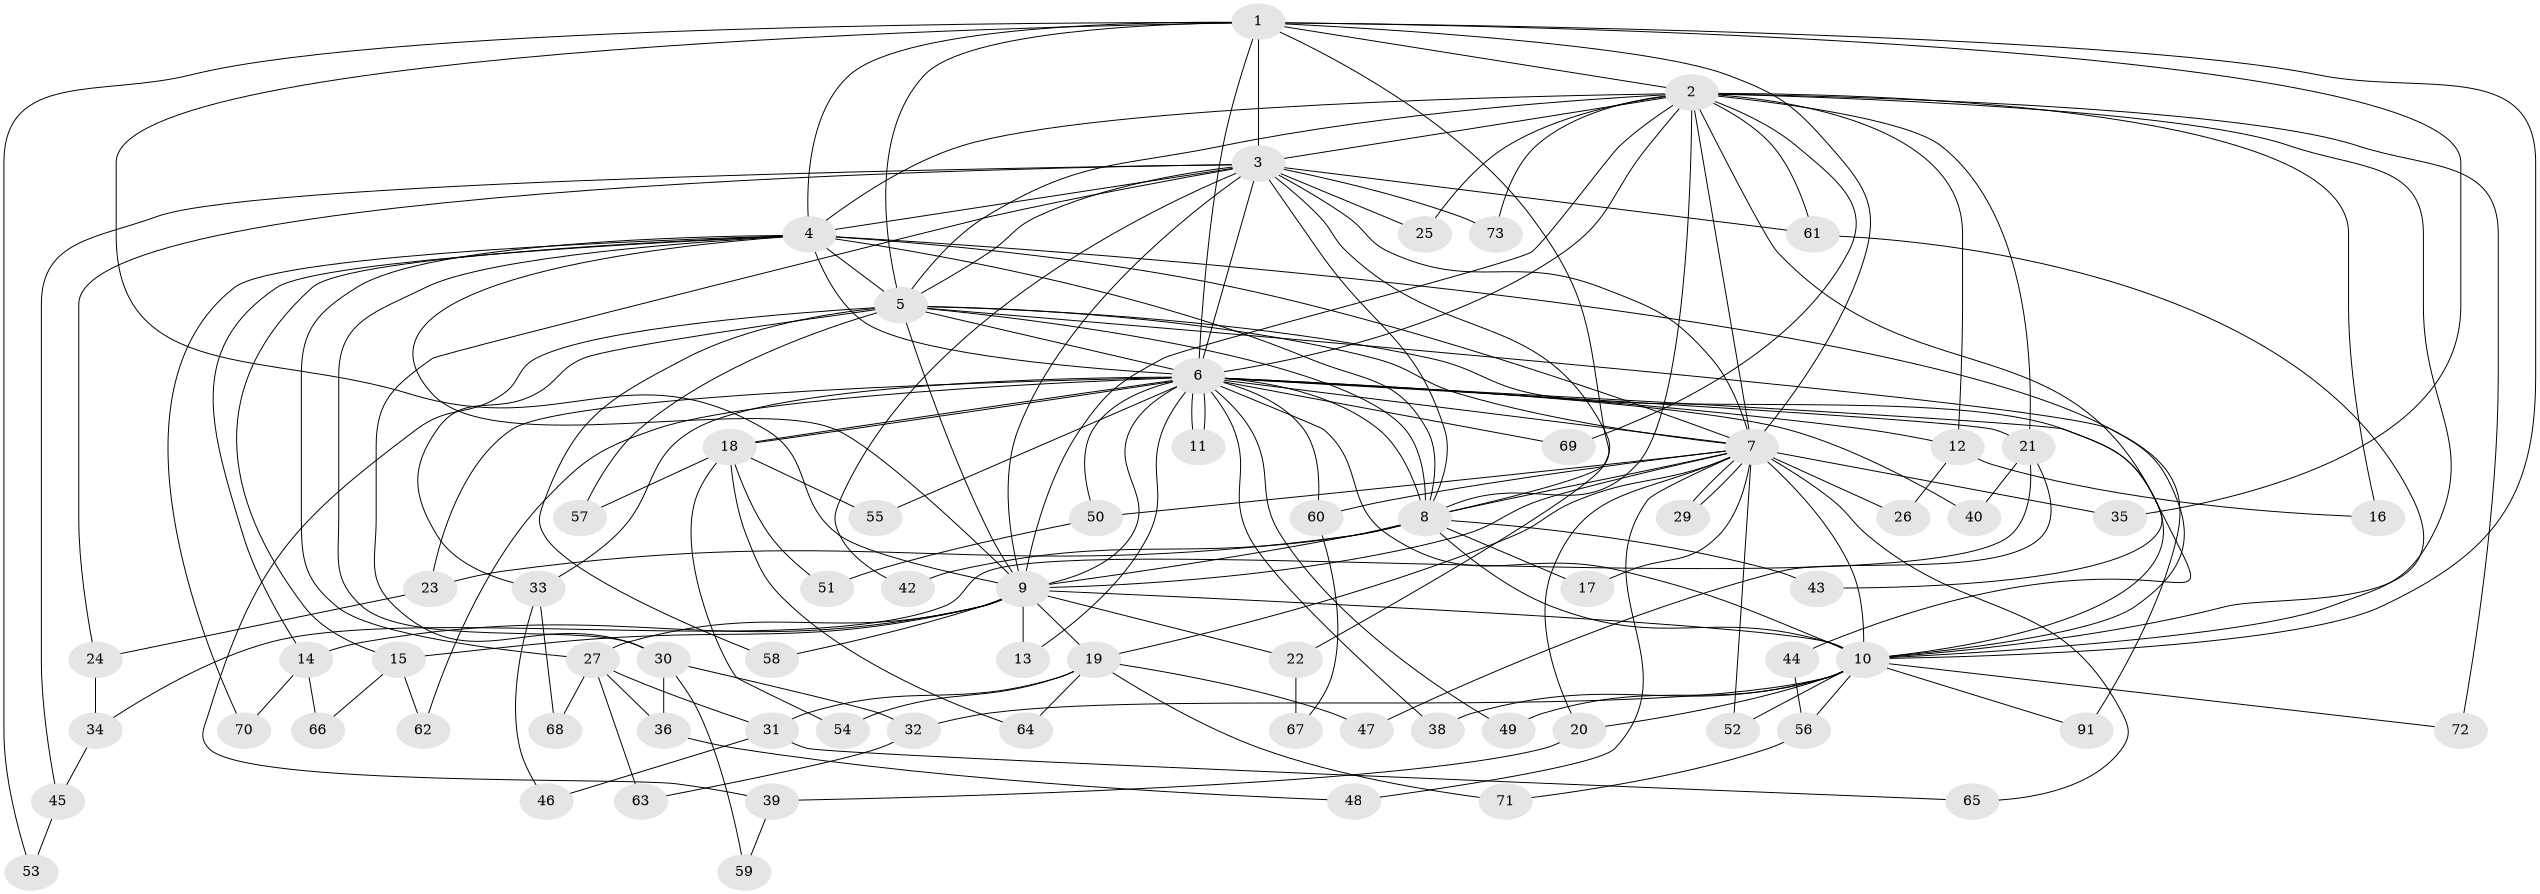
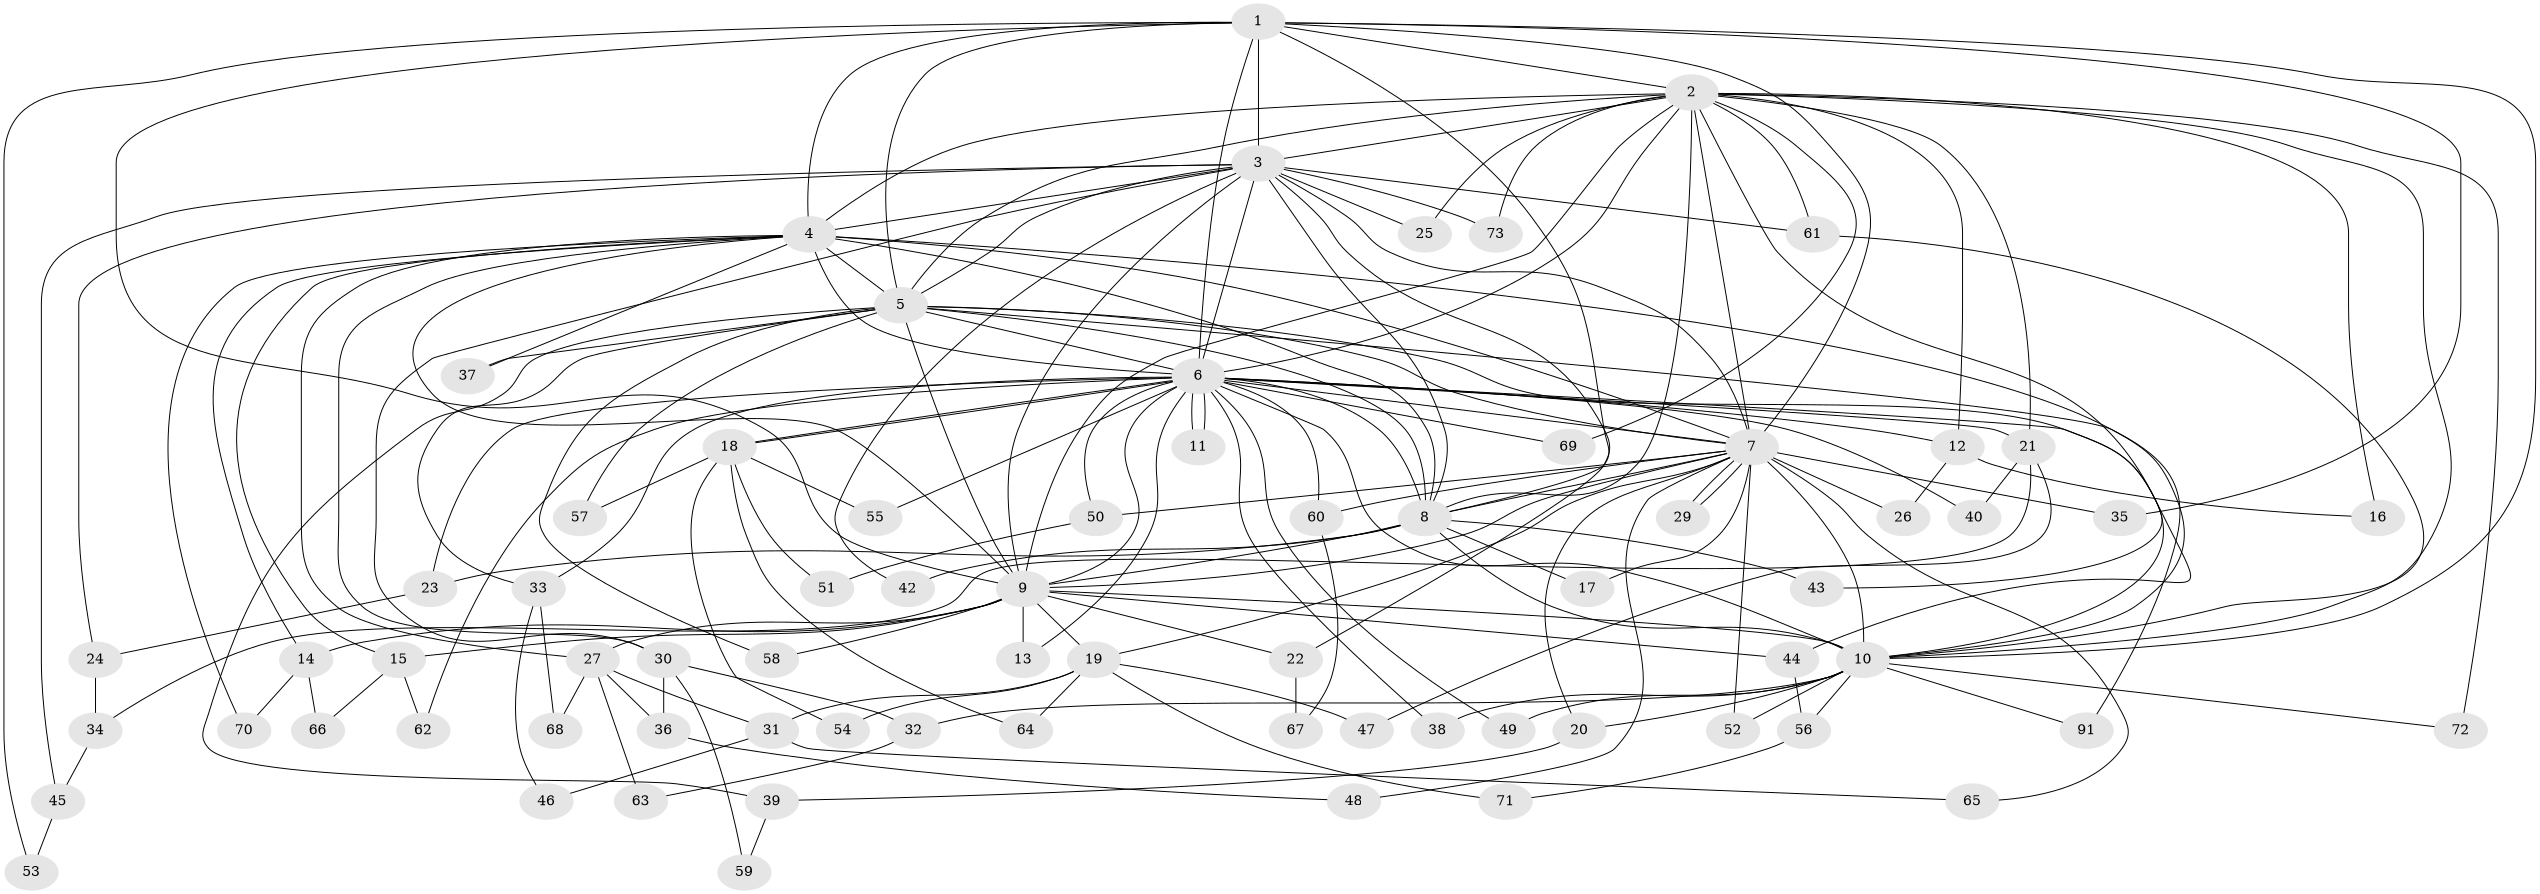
none -> (468, 376)
none -> (1408, 624)
